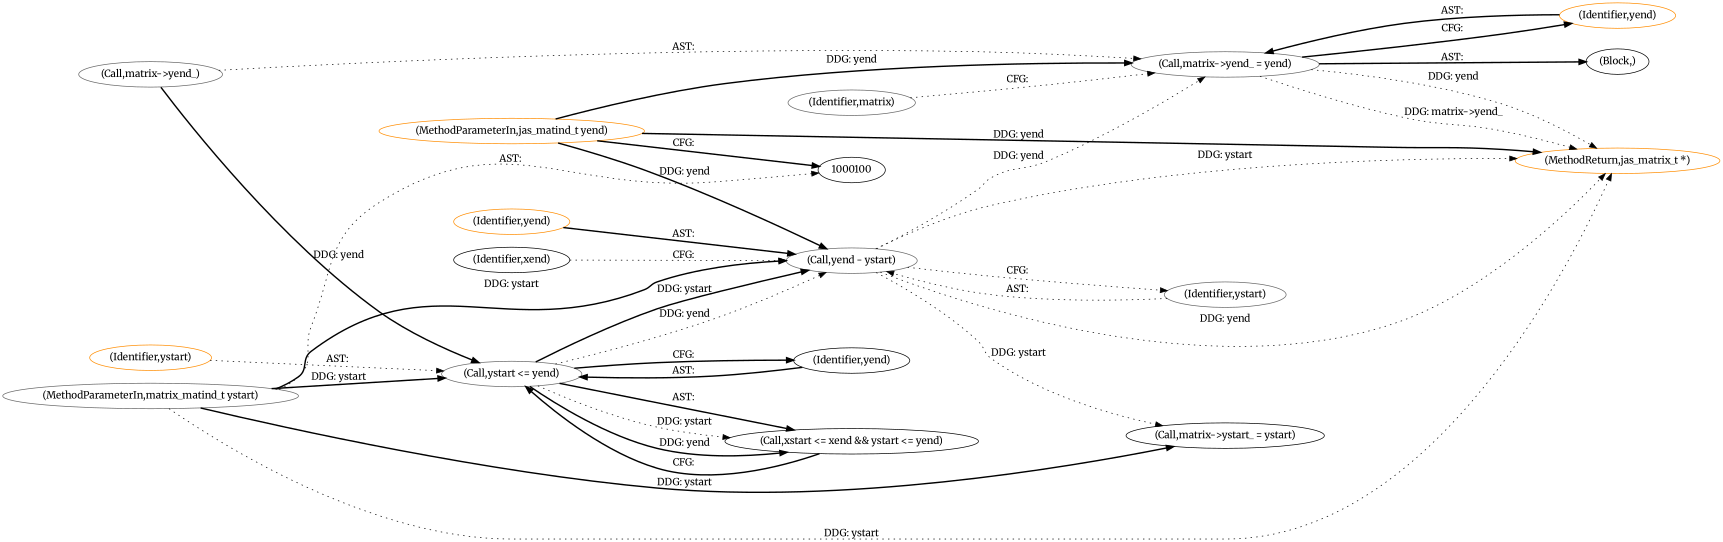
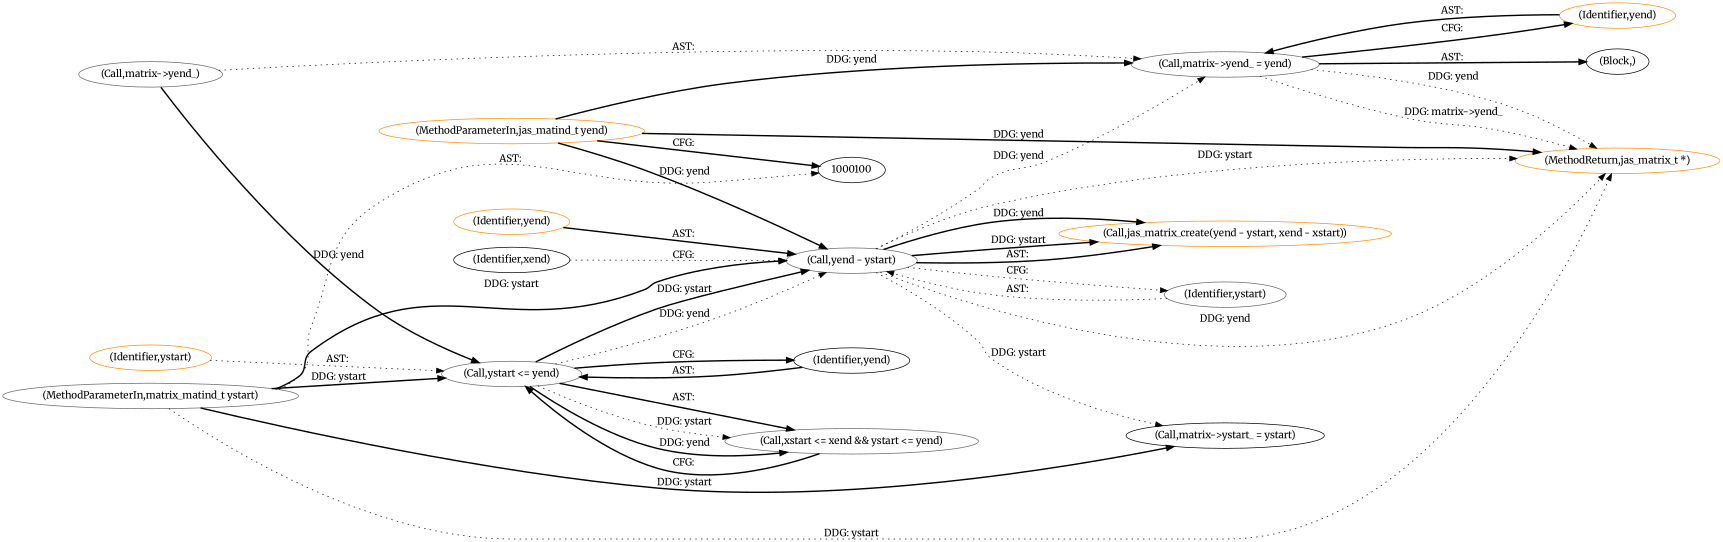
(852, 103) -> none
none -> (1225, 234)
(852, 441) -> (852, 441)
